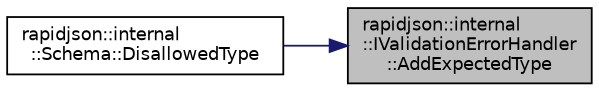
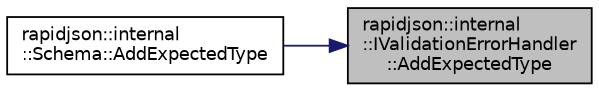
(145, 46) -> (145, 46)
